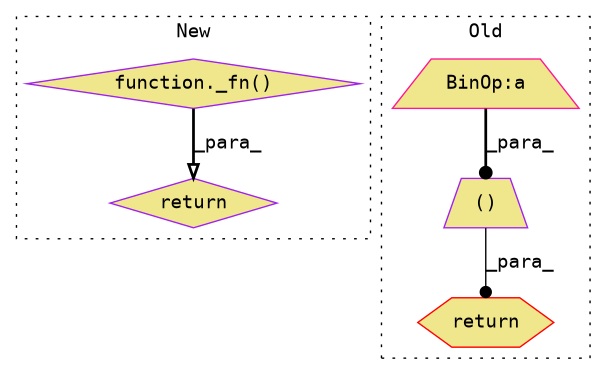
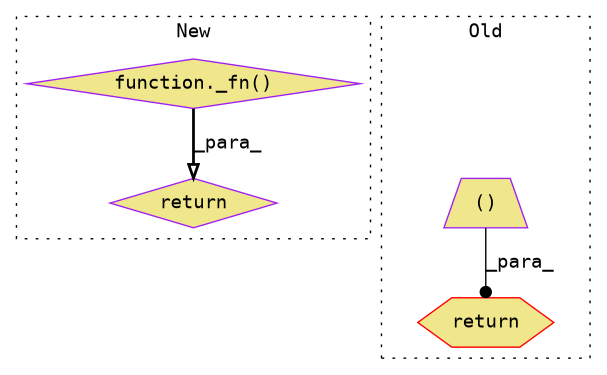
(486, 84) -> none
